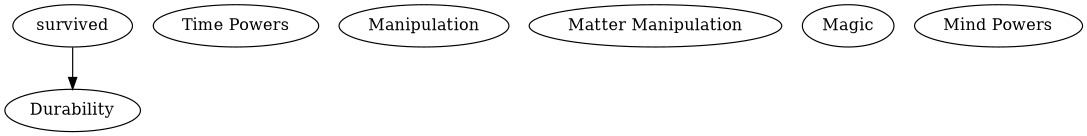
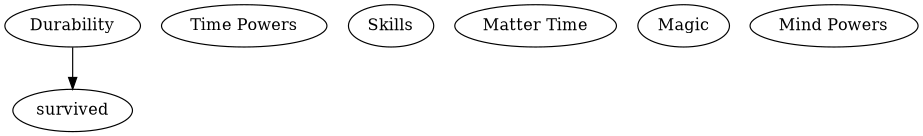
(424, 26) -> (391, 26)
(655, 26) -> (536, 26)
(73, 62) -> (73, 62)
